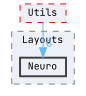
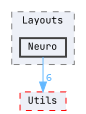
(43, 38) -> (43, 71)
